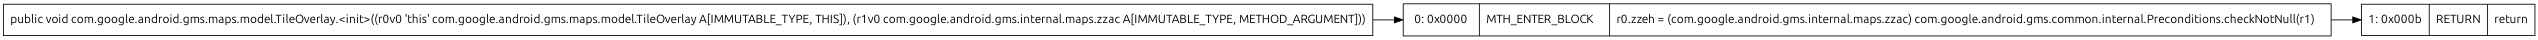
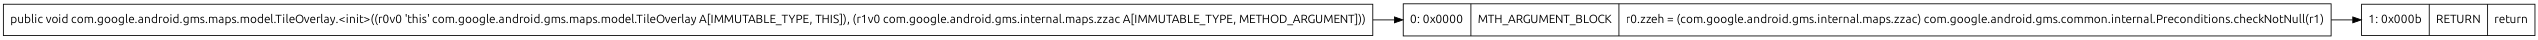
(1540, 19) -> (1545, 19)
